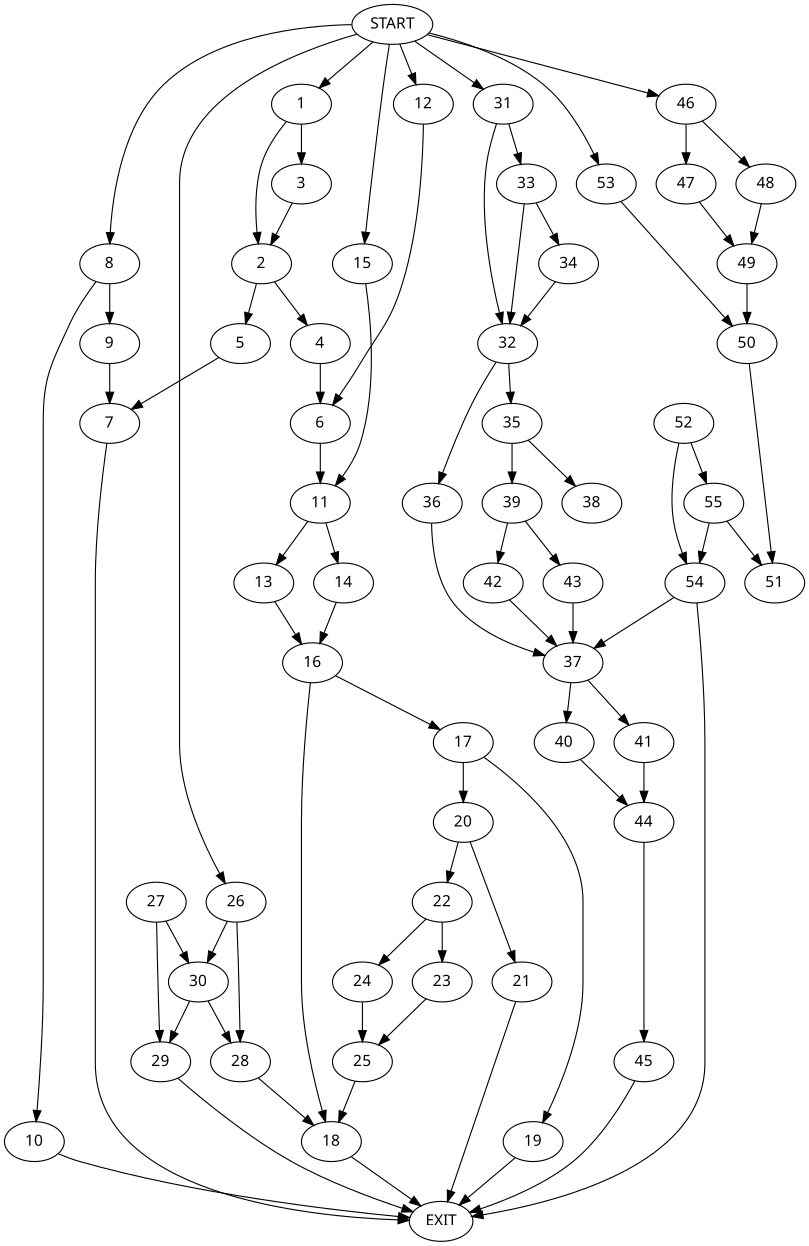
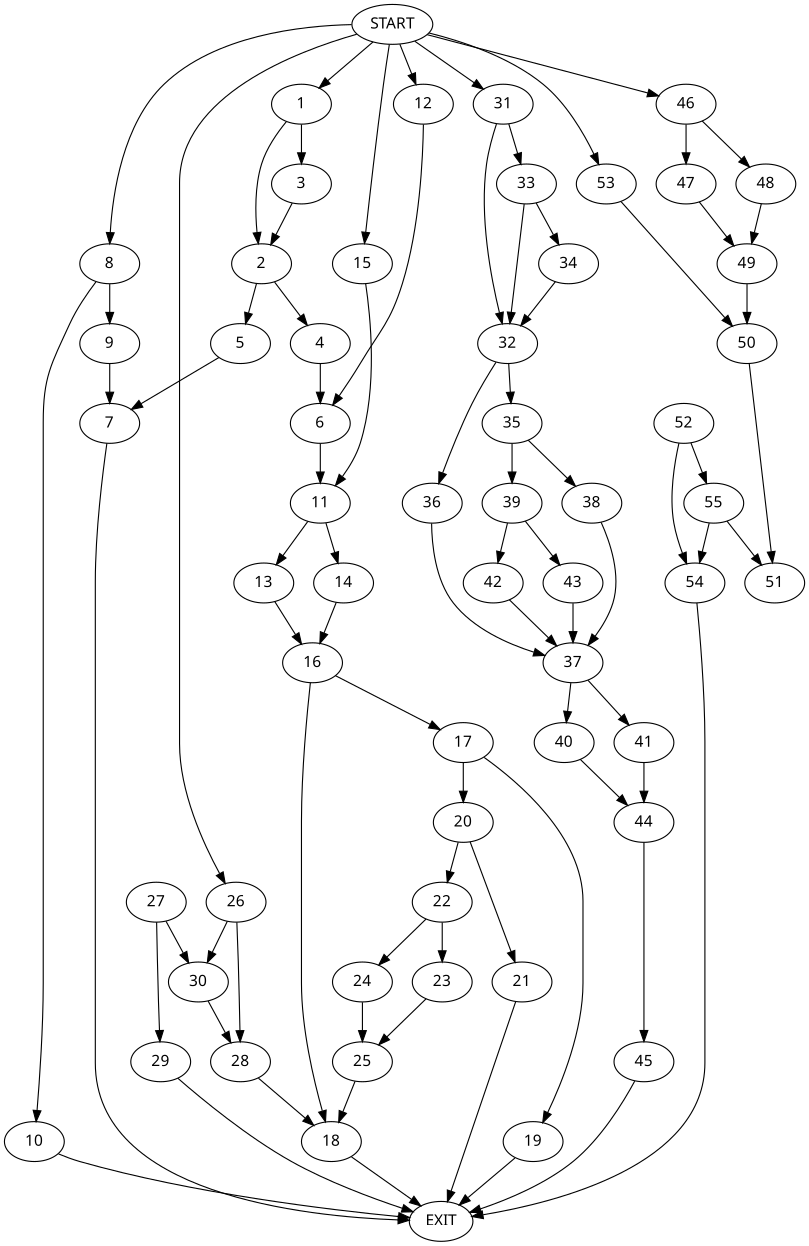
(639, 620) -> (616, 581)
(182, 1017) -> none
